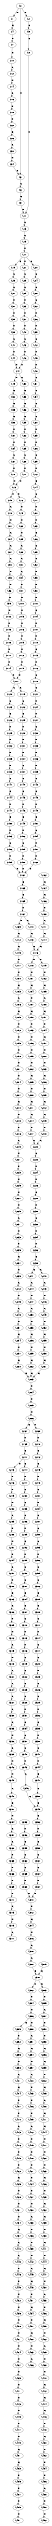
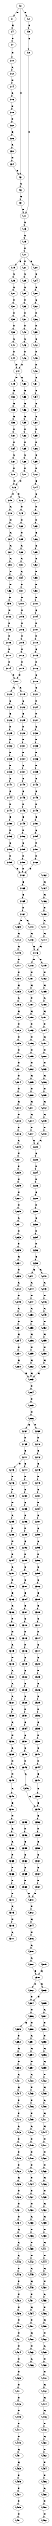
(44, 1996) -> (38, 1996)
(44, 2081) -> (44, 2081)
